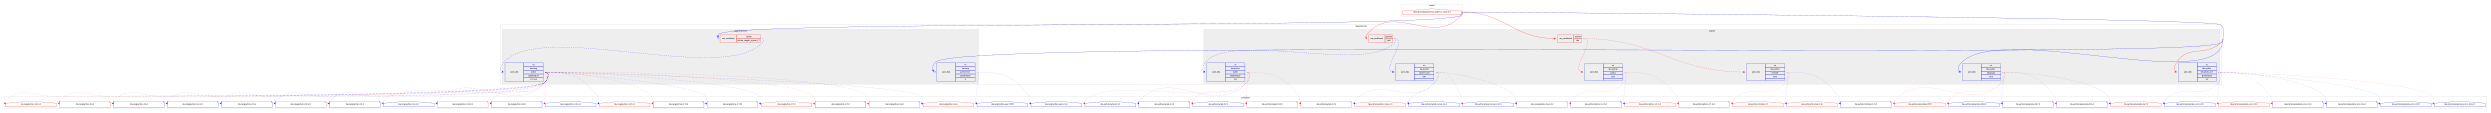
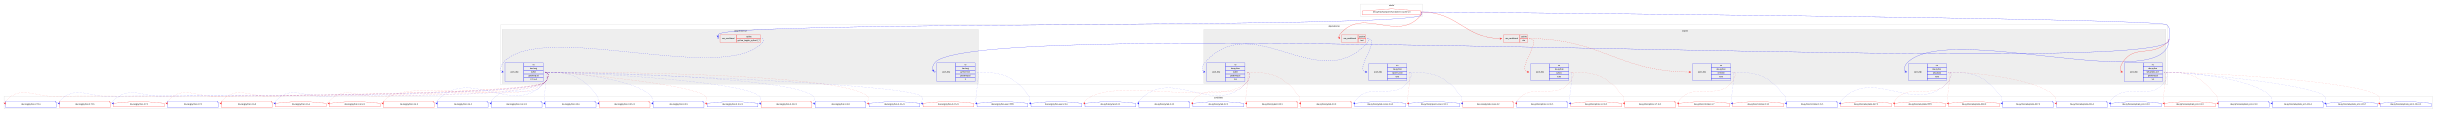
(1380, 104) -> none
(1974, 104) -> (1974, 104)
